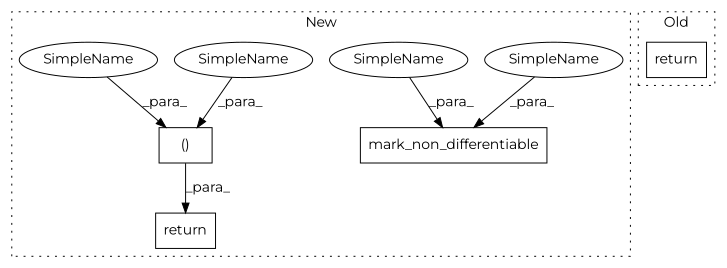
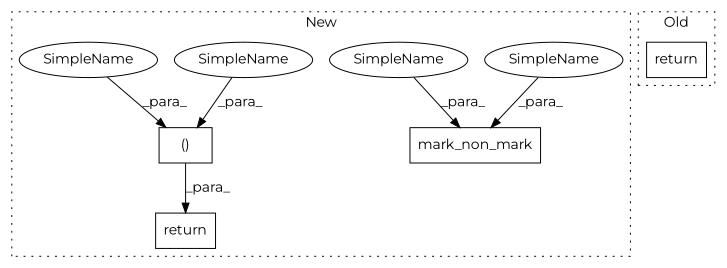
(454, 145) -> (475, 145)
